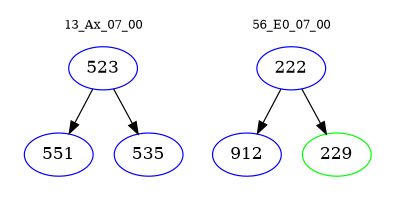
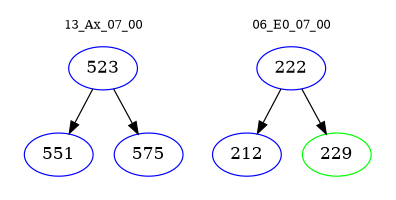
(292, 26) -> (292, 26)
(149, 155) -> (149, 155)
(247, 155) -> (247, 155)
